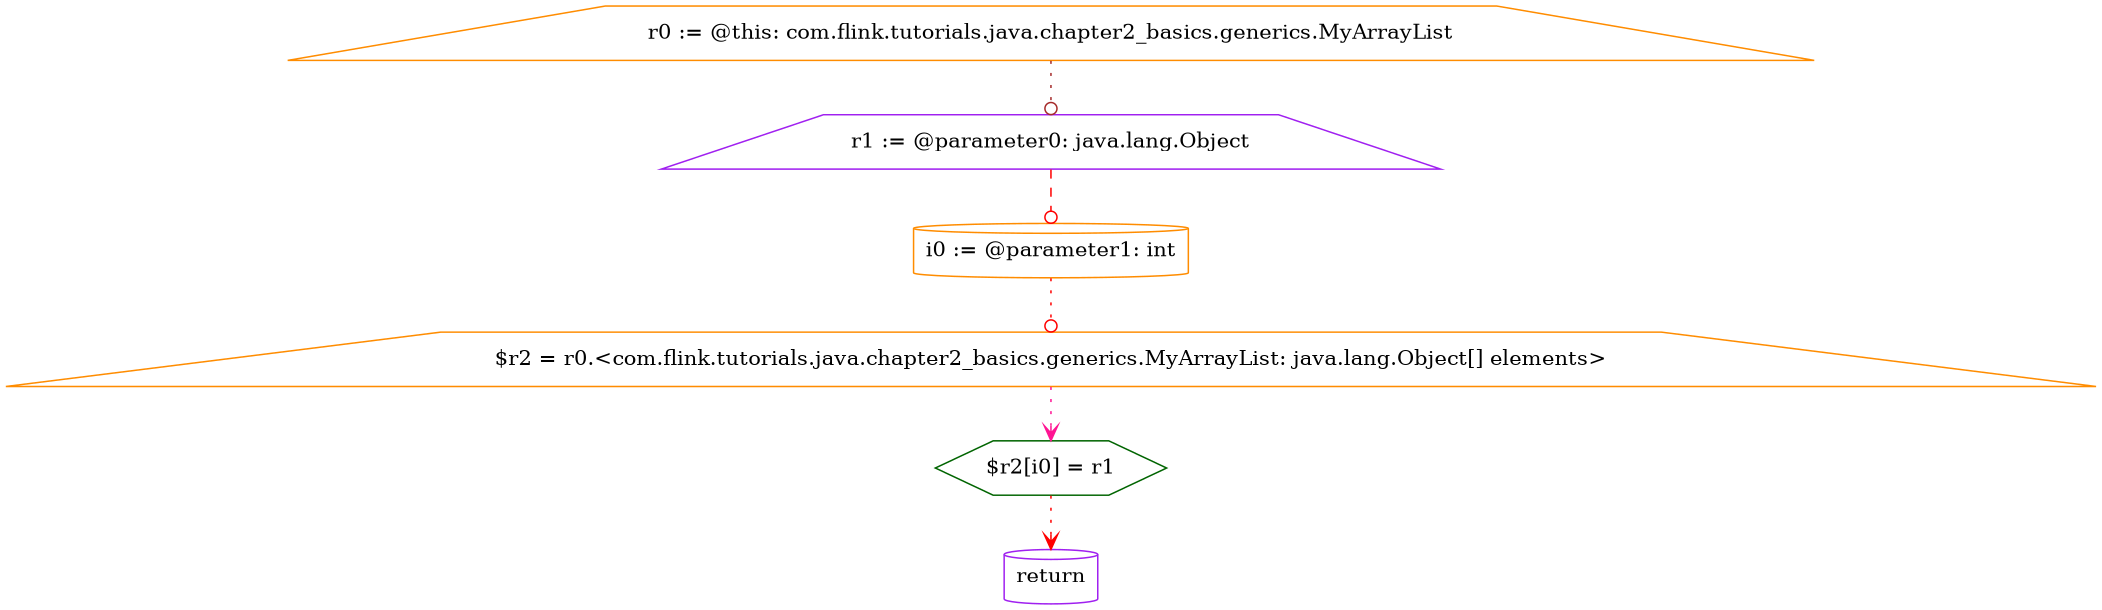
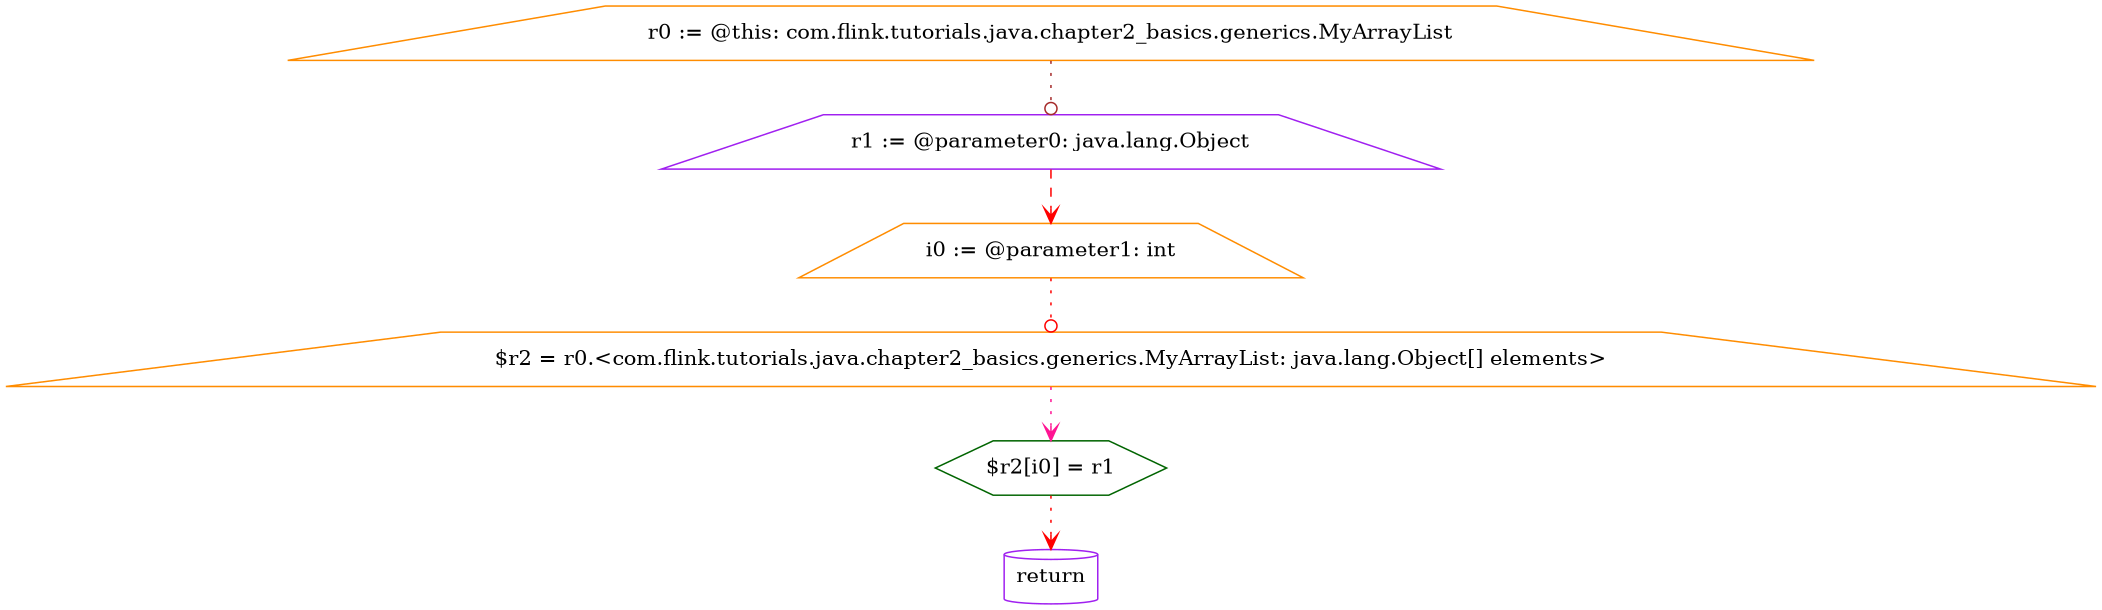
(1051, 190) -> (1051, 189)
(1051, 251) -> (1051, 251)
